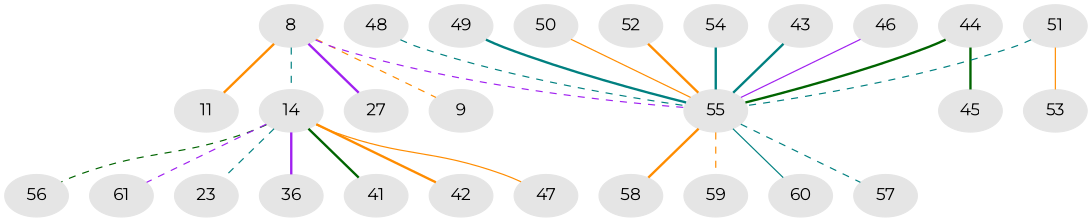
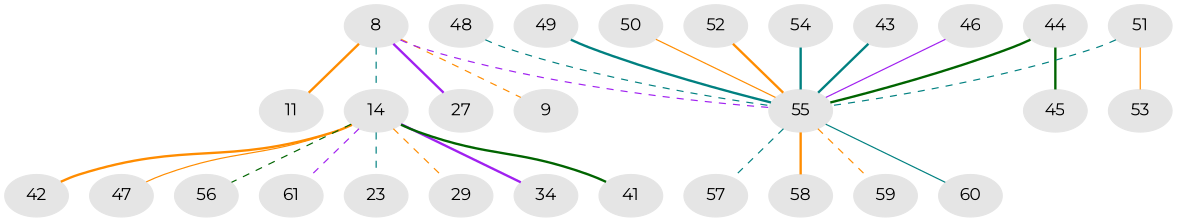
(291, 196) -> (546, 196)
none -> (461, 196)
